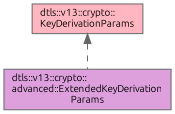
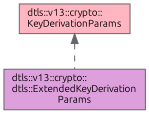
(88, 89) -> (75, 89)
